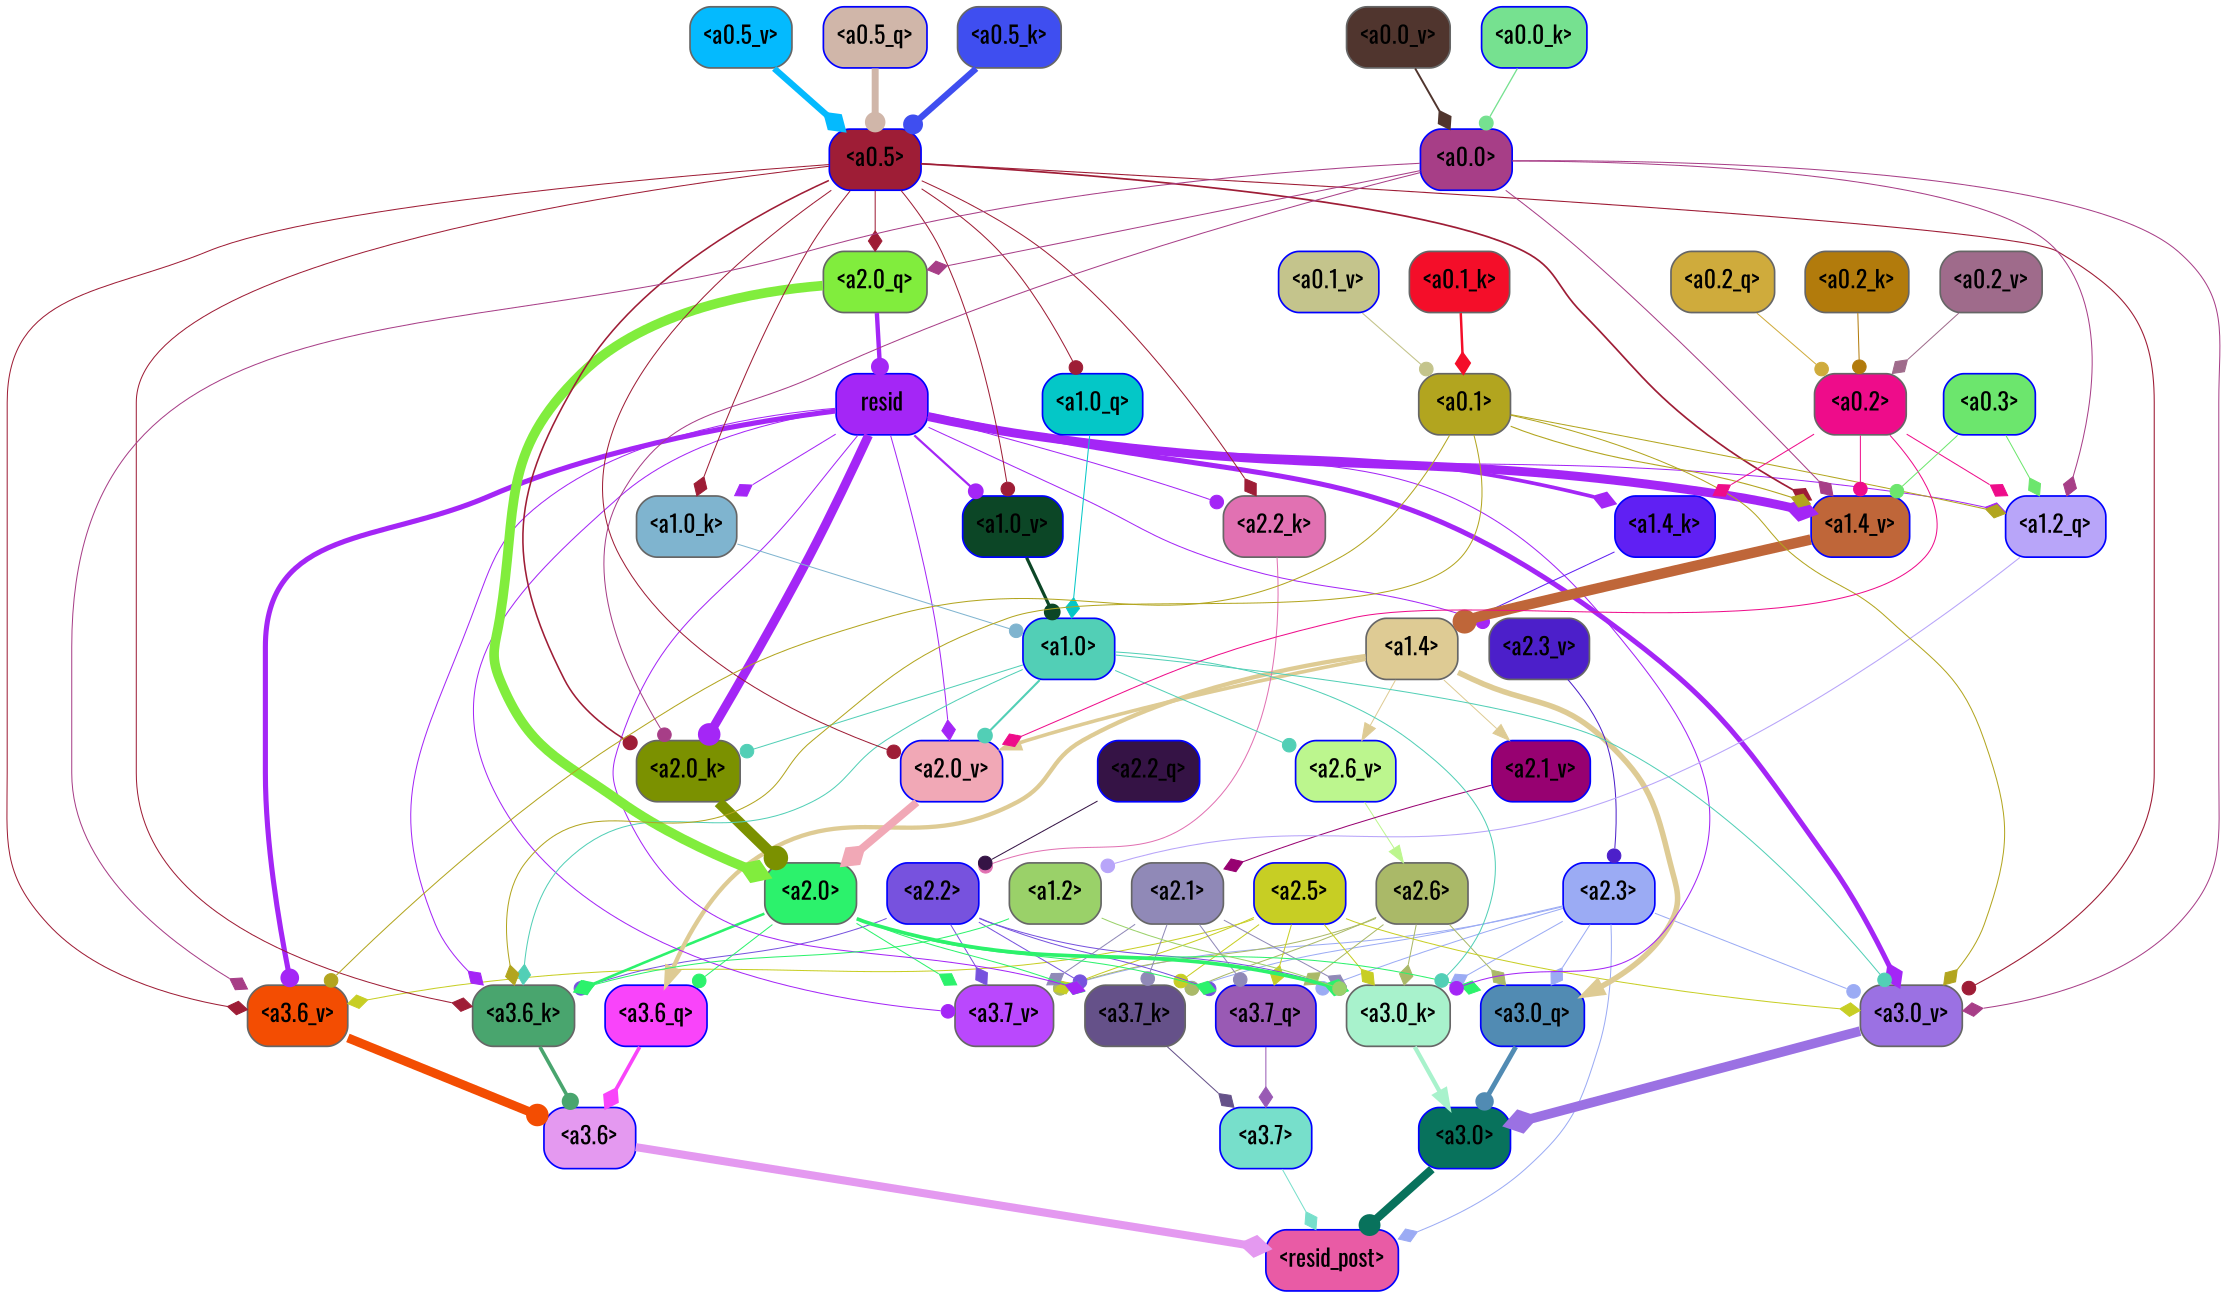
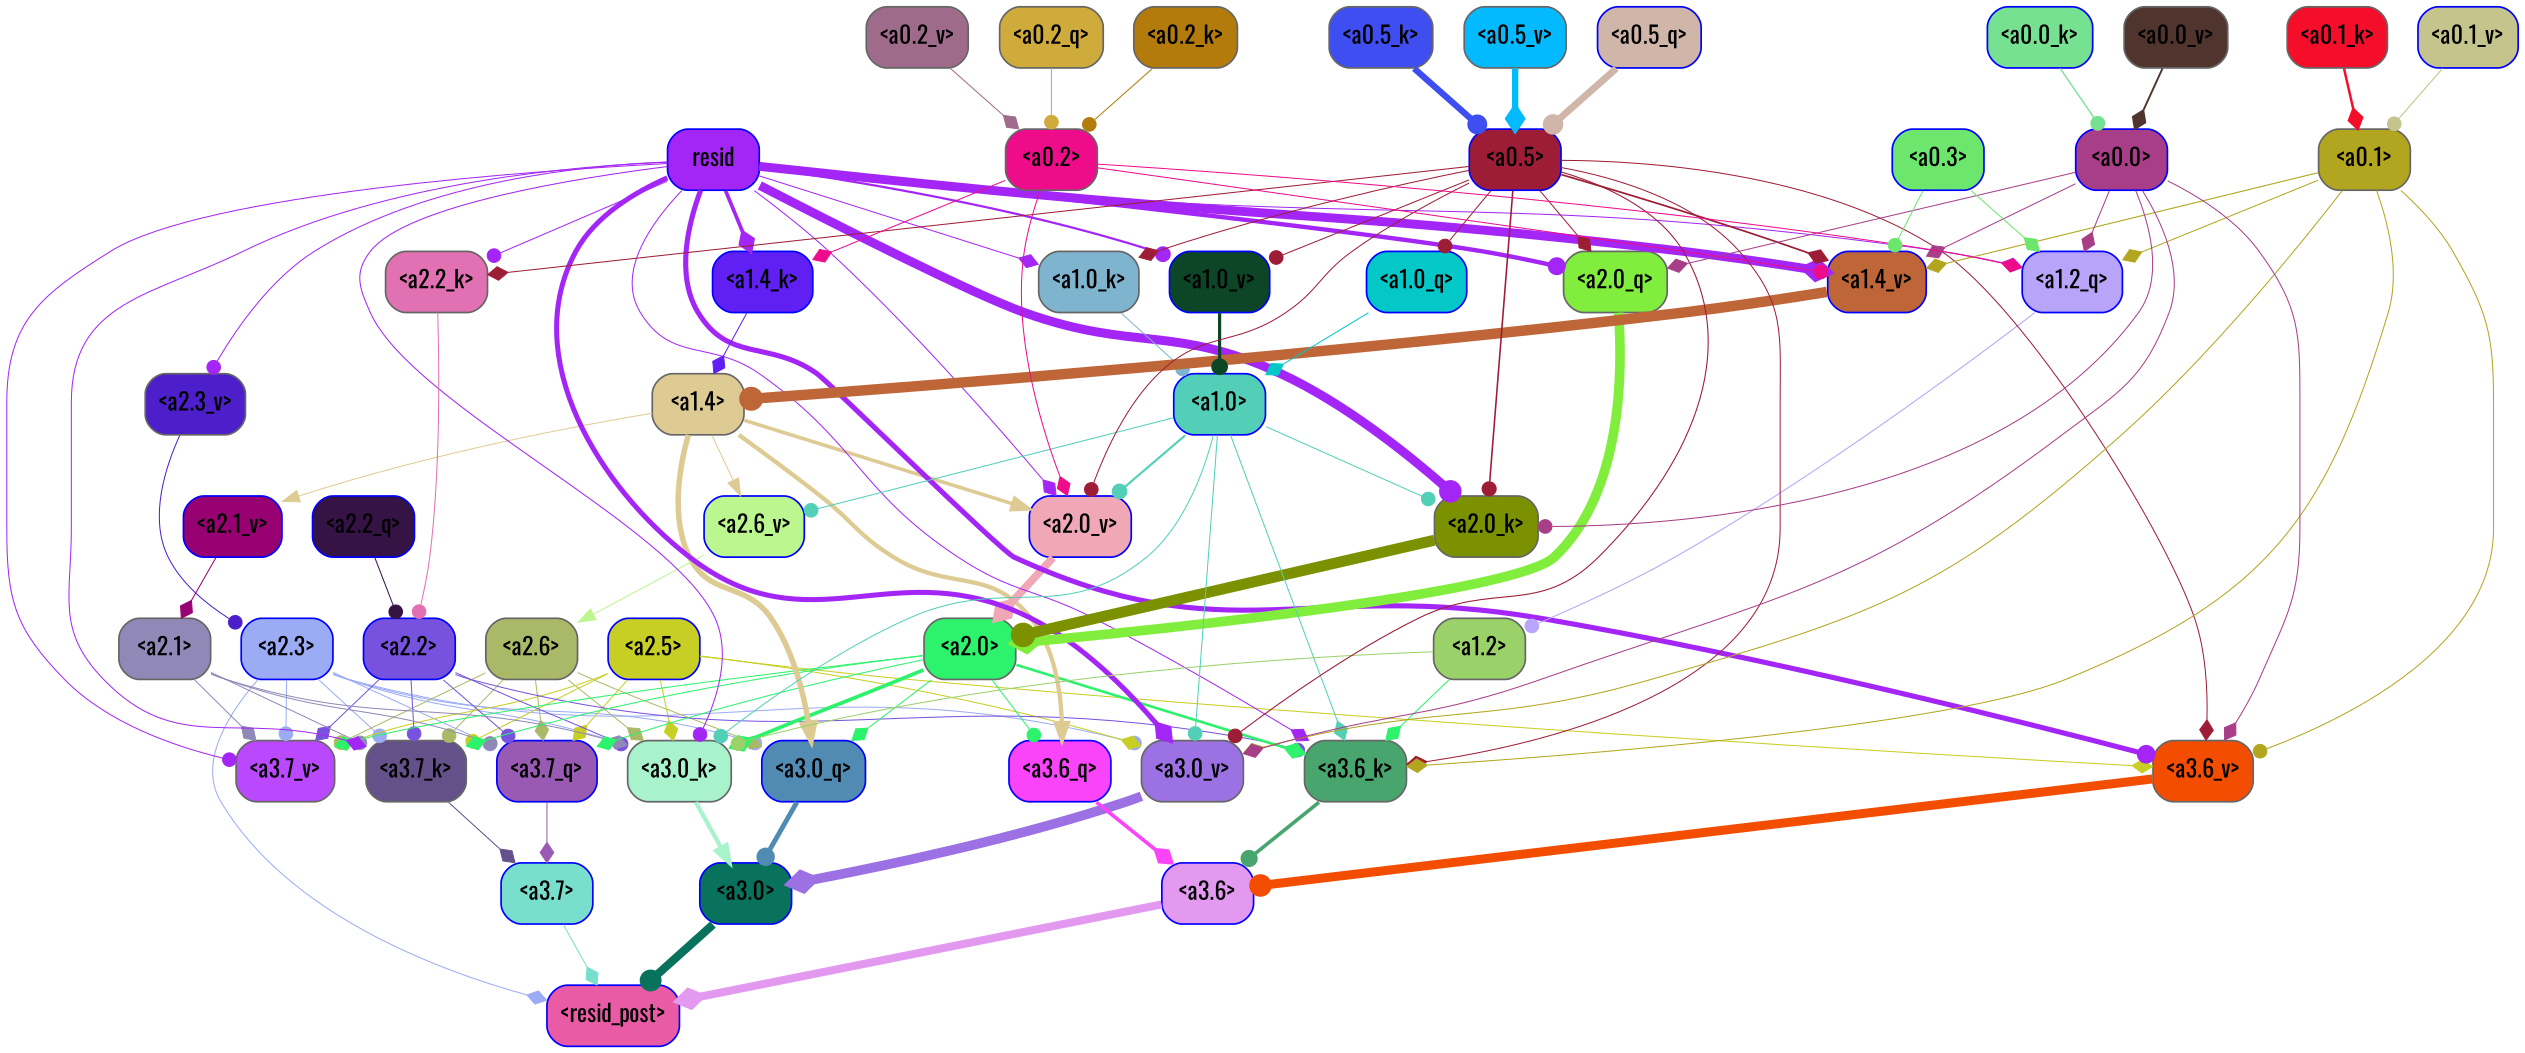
(878, 336) -> (1294, 226)
(1576, 946) -> (540, 711)
